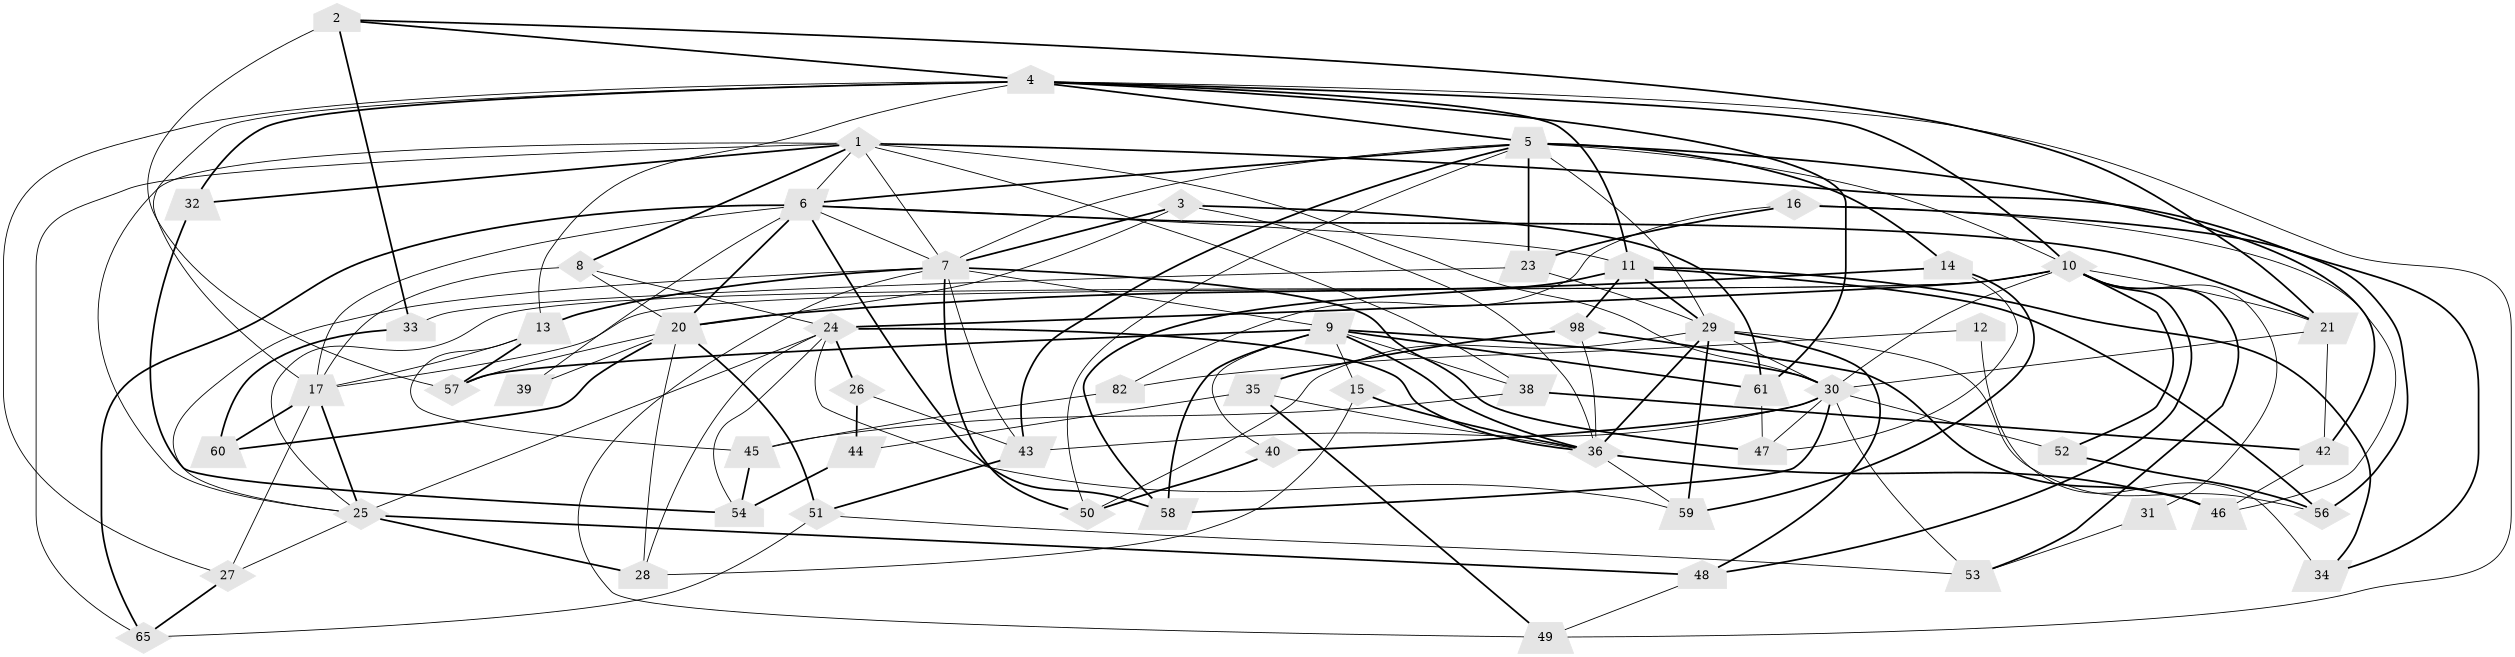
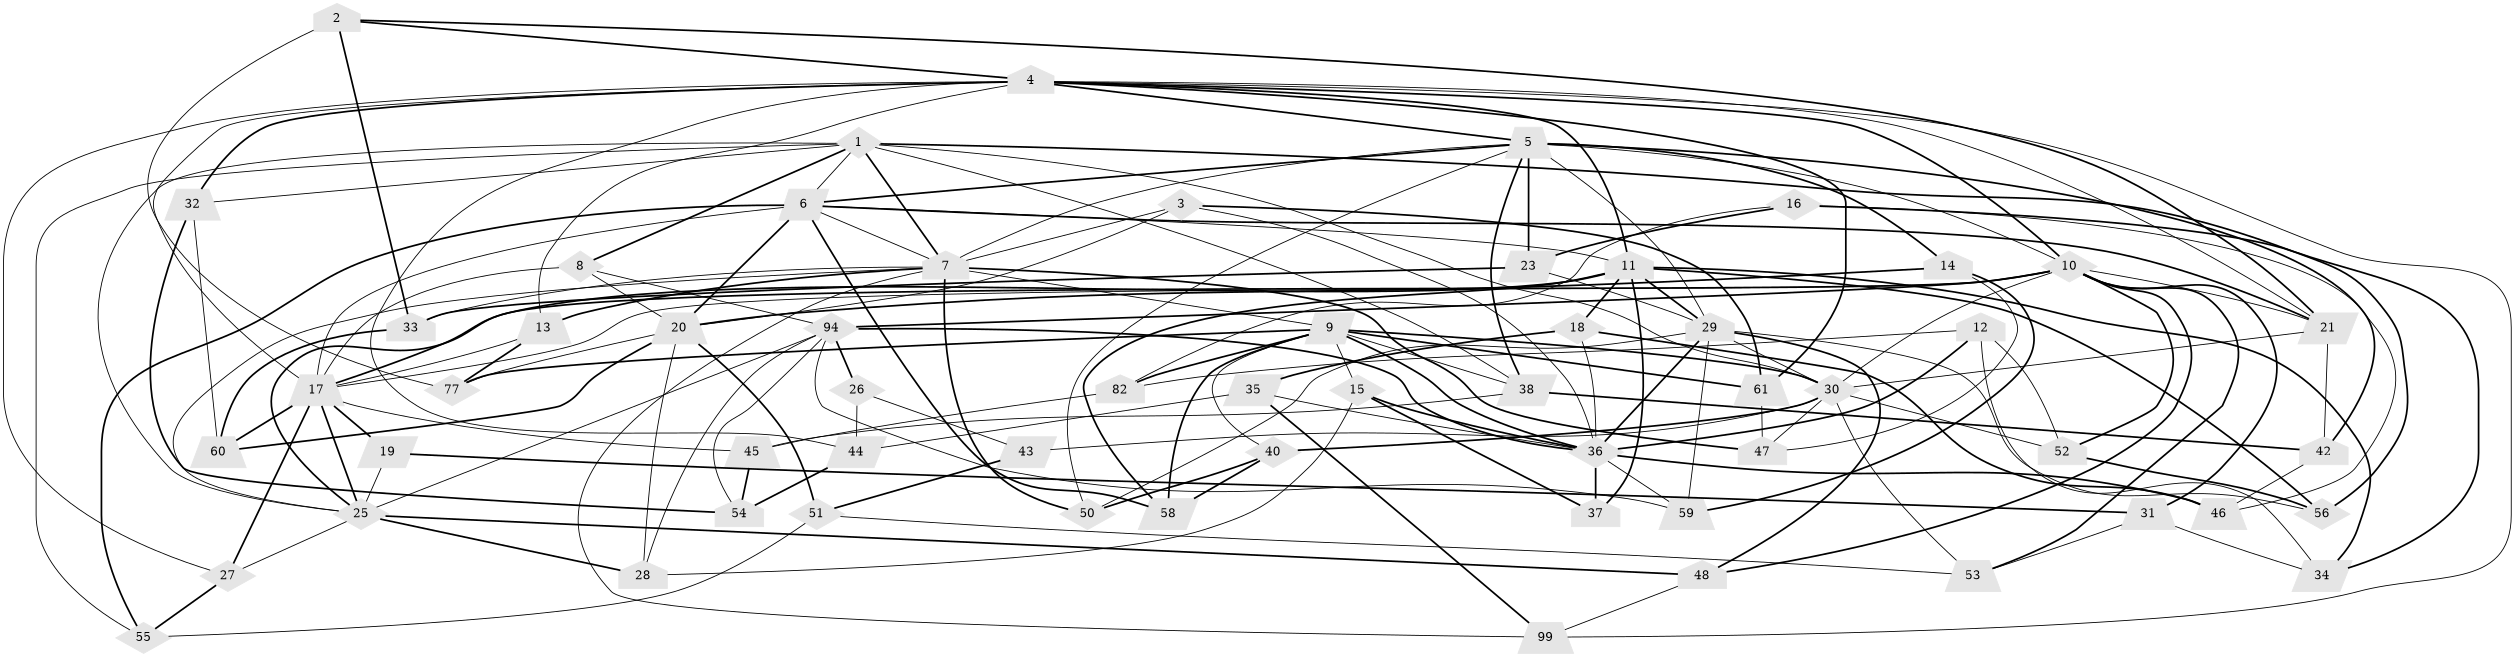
none -> (1866, 121)
(527, 174) -> (511, 175)
(902, 204) -> (902, 204)
none -> (447, 225)
(1066, 235) -> (1066, 235)
(1237, 238) -> (1492, 261)
(938, 284) -> (1073, 279)
none -> (963, 287)
(1076, 290) -> (1076, 290)
none -> (205, 328)
(831, 328) -> (831, 328)
(1578, 328) -> (1578, 328)
(2266, 329) -> (2266, 329)
none -> (1222, 357)
(975, 361) -> (673, 278)
none -> (2033, 385)
(452, 390) -> (452, 390)
(524, 390) -> none
(1700, 412) -> (1700, 412)
(857, 416) -> (857, 416)
none -> (1812, 420)
(501, 428) -> (574, 440)
none -> (388, 452)
(269, 489) -> (269, 489)
(1531, 494) -> (1229, 479)
none -> (1596, 514)
none -> (2238, 549)
(144, 638) -> (144, 638)
(1546, 638) -> (1546, 638)
